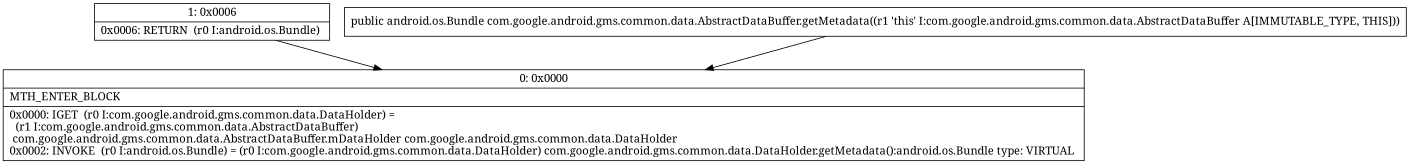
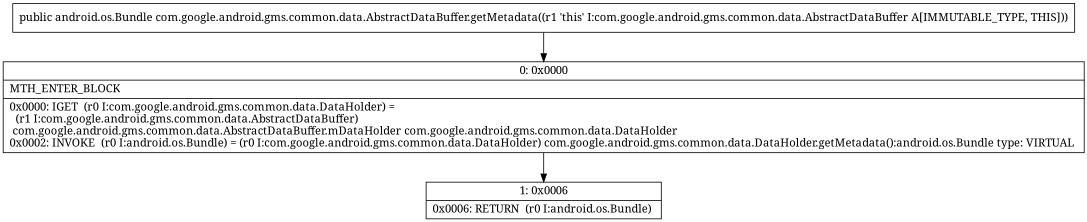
(325, 54) -> (544, 163)
